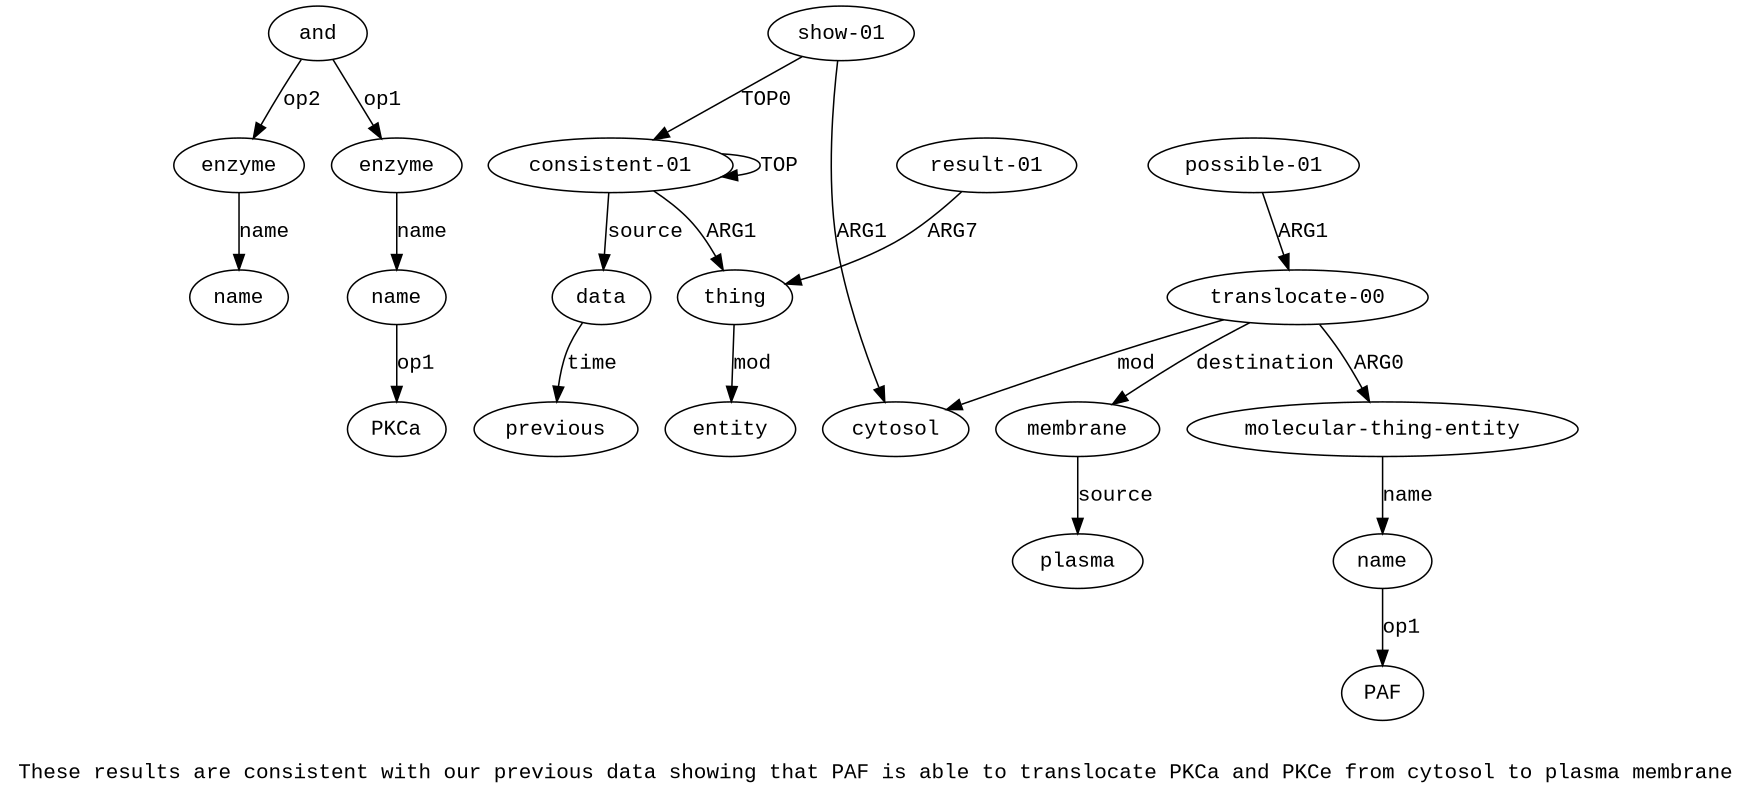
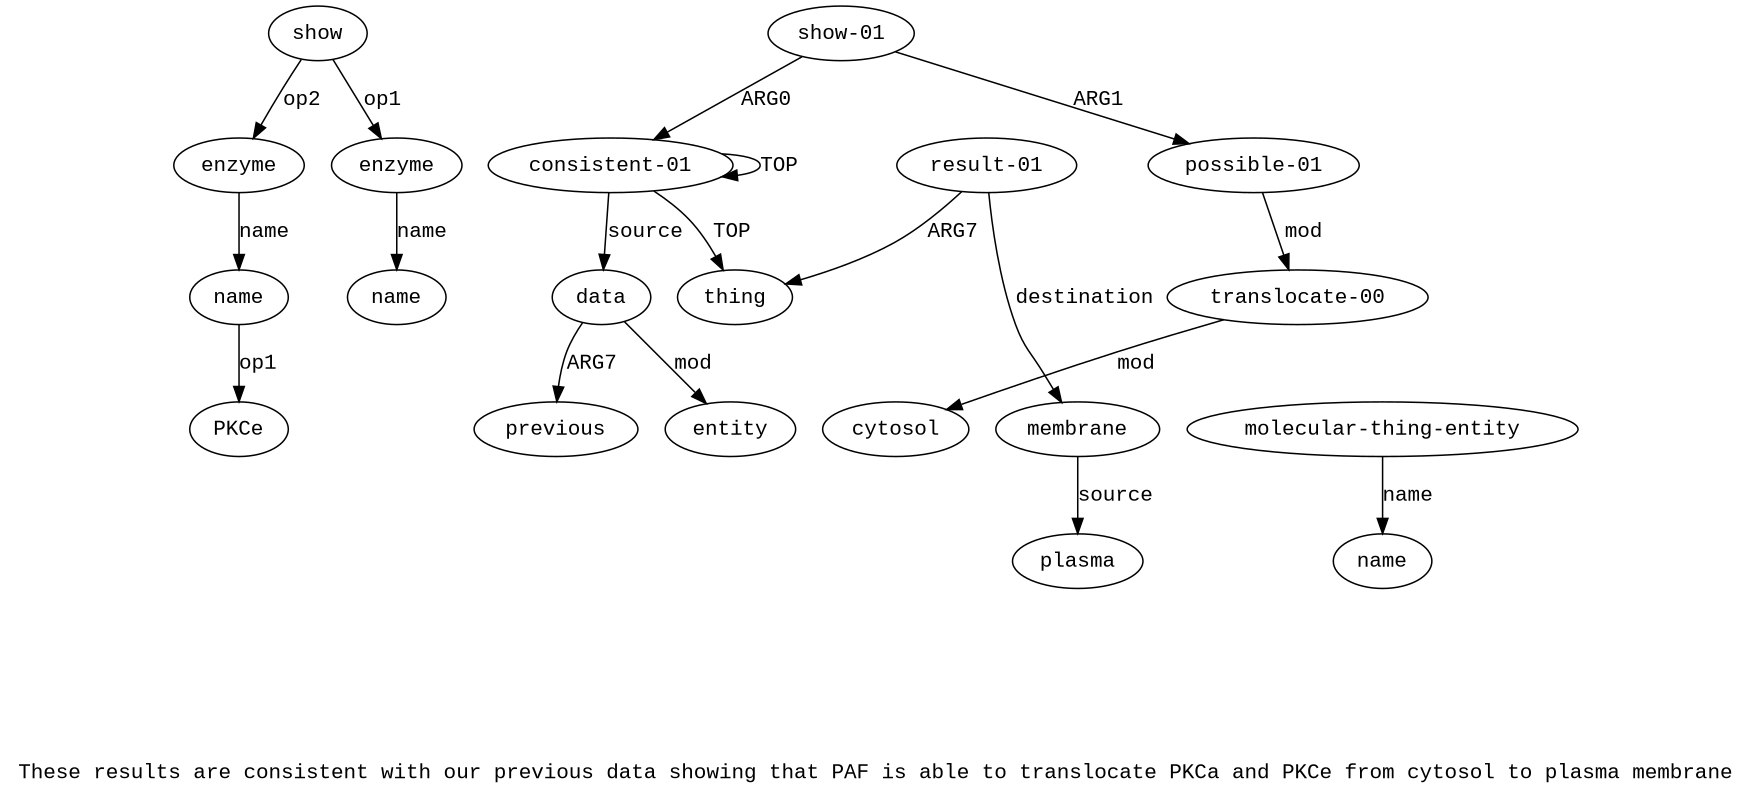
(318, 33) -> (318, 33)
(767, 99) -> (767, 99)
(835, 227) -> (1035, 95)
(732, 231) -> (732, 231)
(1304, 231) -> (1304, 231)
(1343, 355) -> none
(733, 356) -> (660, 357)
(1186, 358) -> (1007, 296)
(592, 363) -> (592, 363)
none -> (239, 429)
(397, 429) -> none
(1383, 693) -> none
